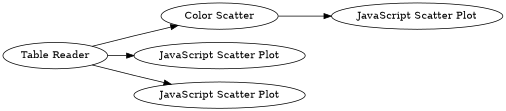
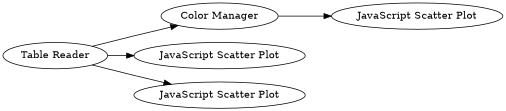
(220, 16) -> (220, 16)
